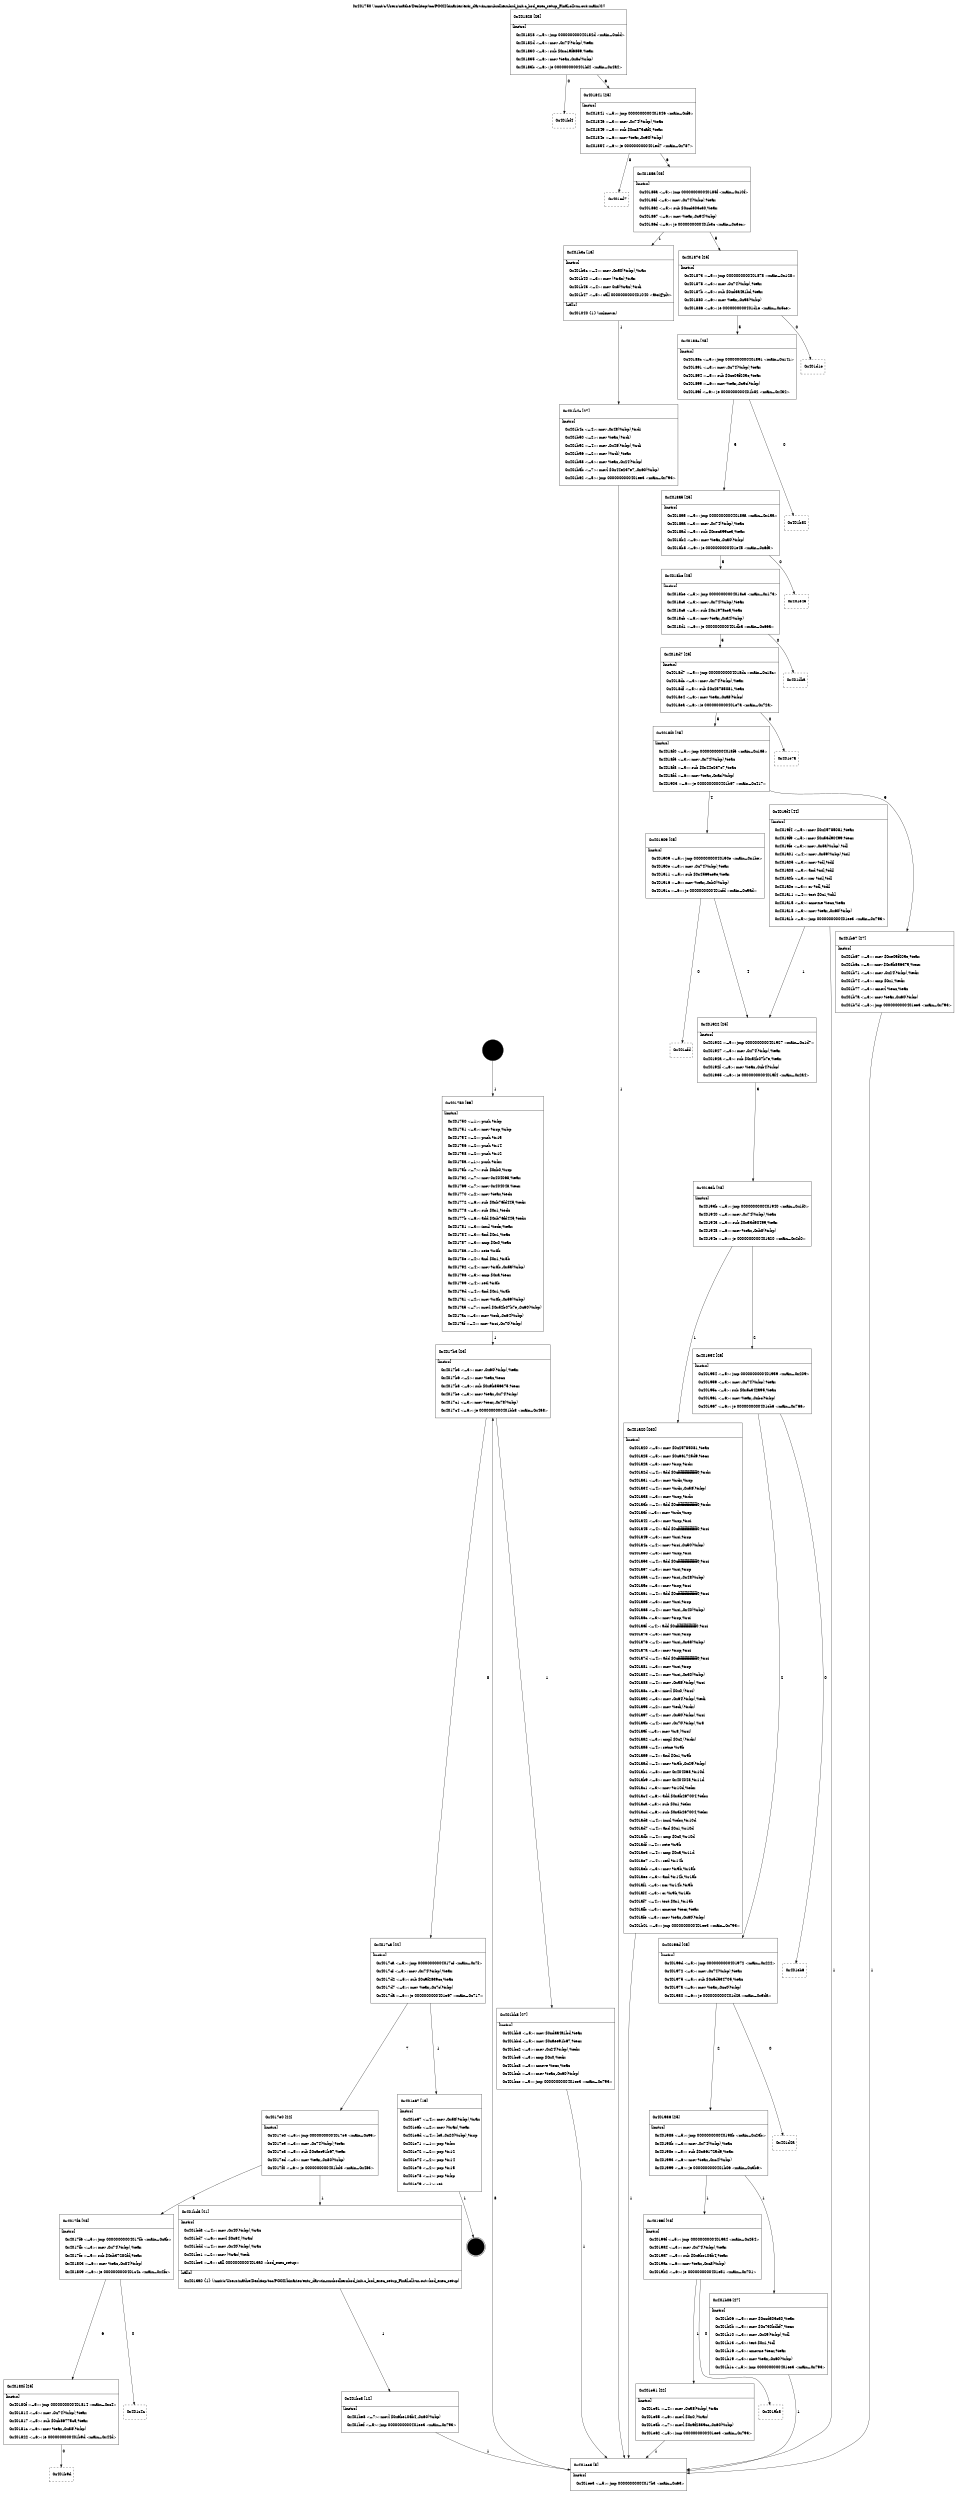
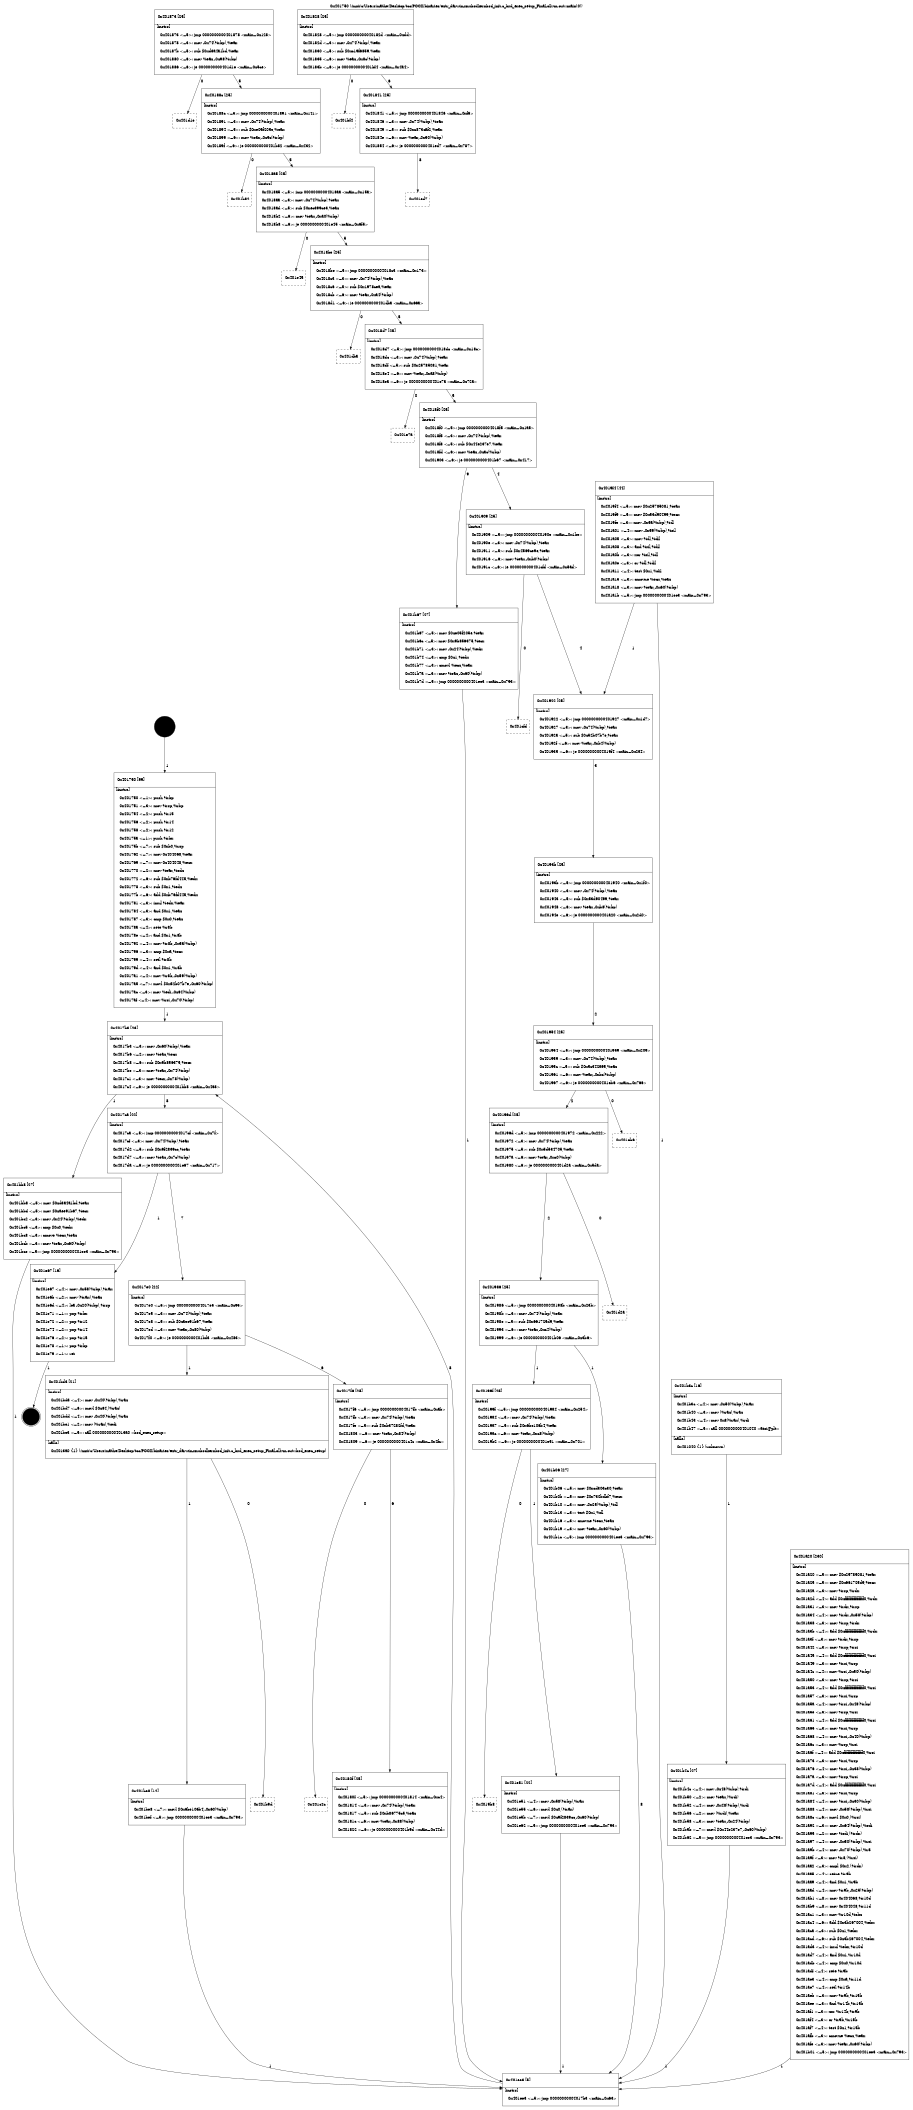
(692, 199) -> none
(695, 1330) -> none
(798, 2412) -> (641, 1805)
(61, 2455) -> (260, 1622)
